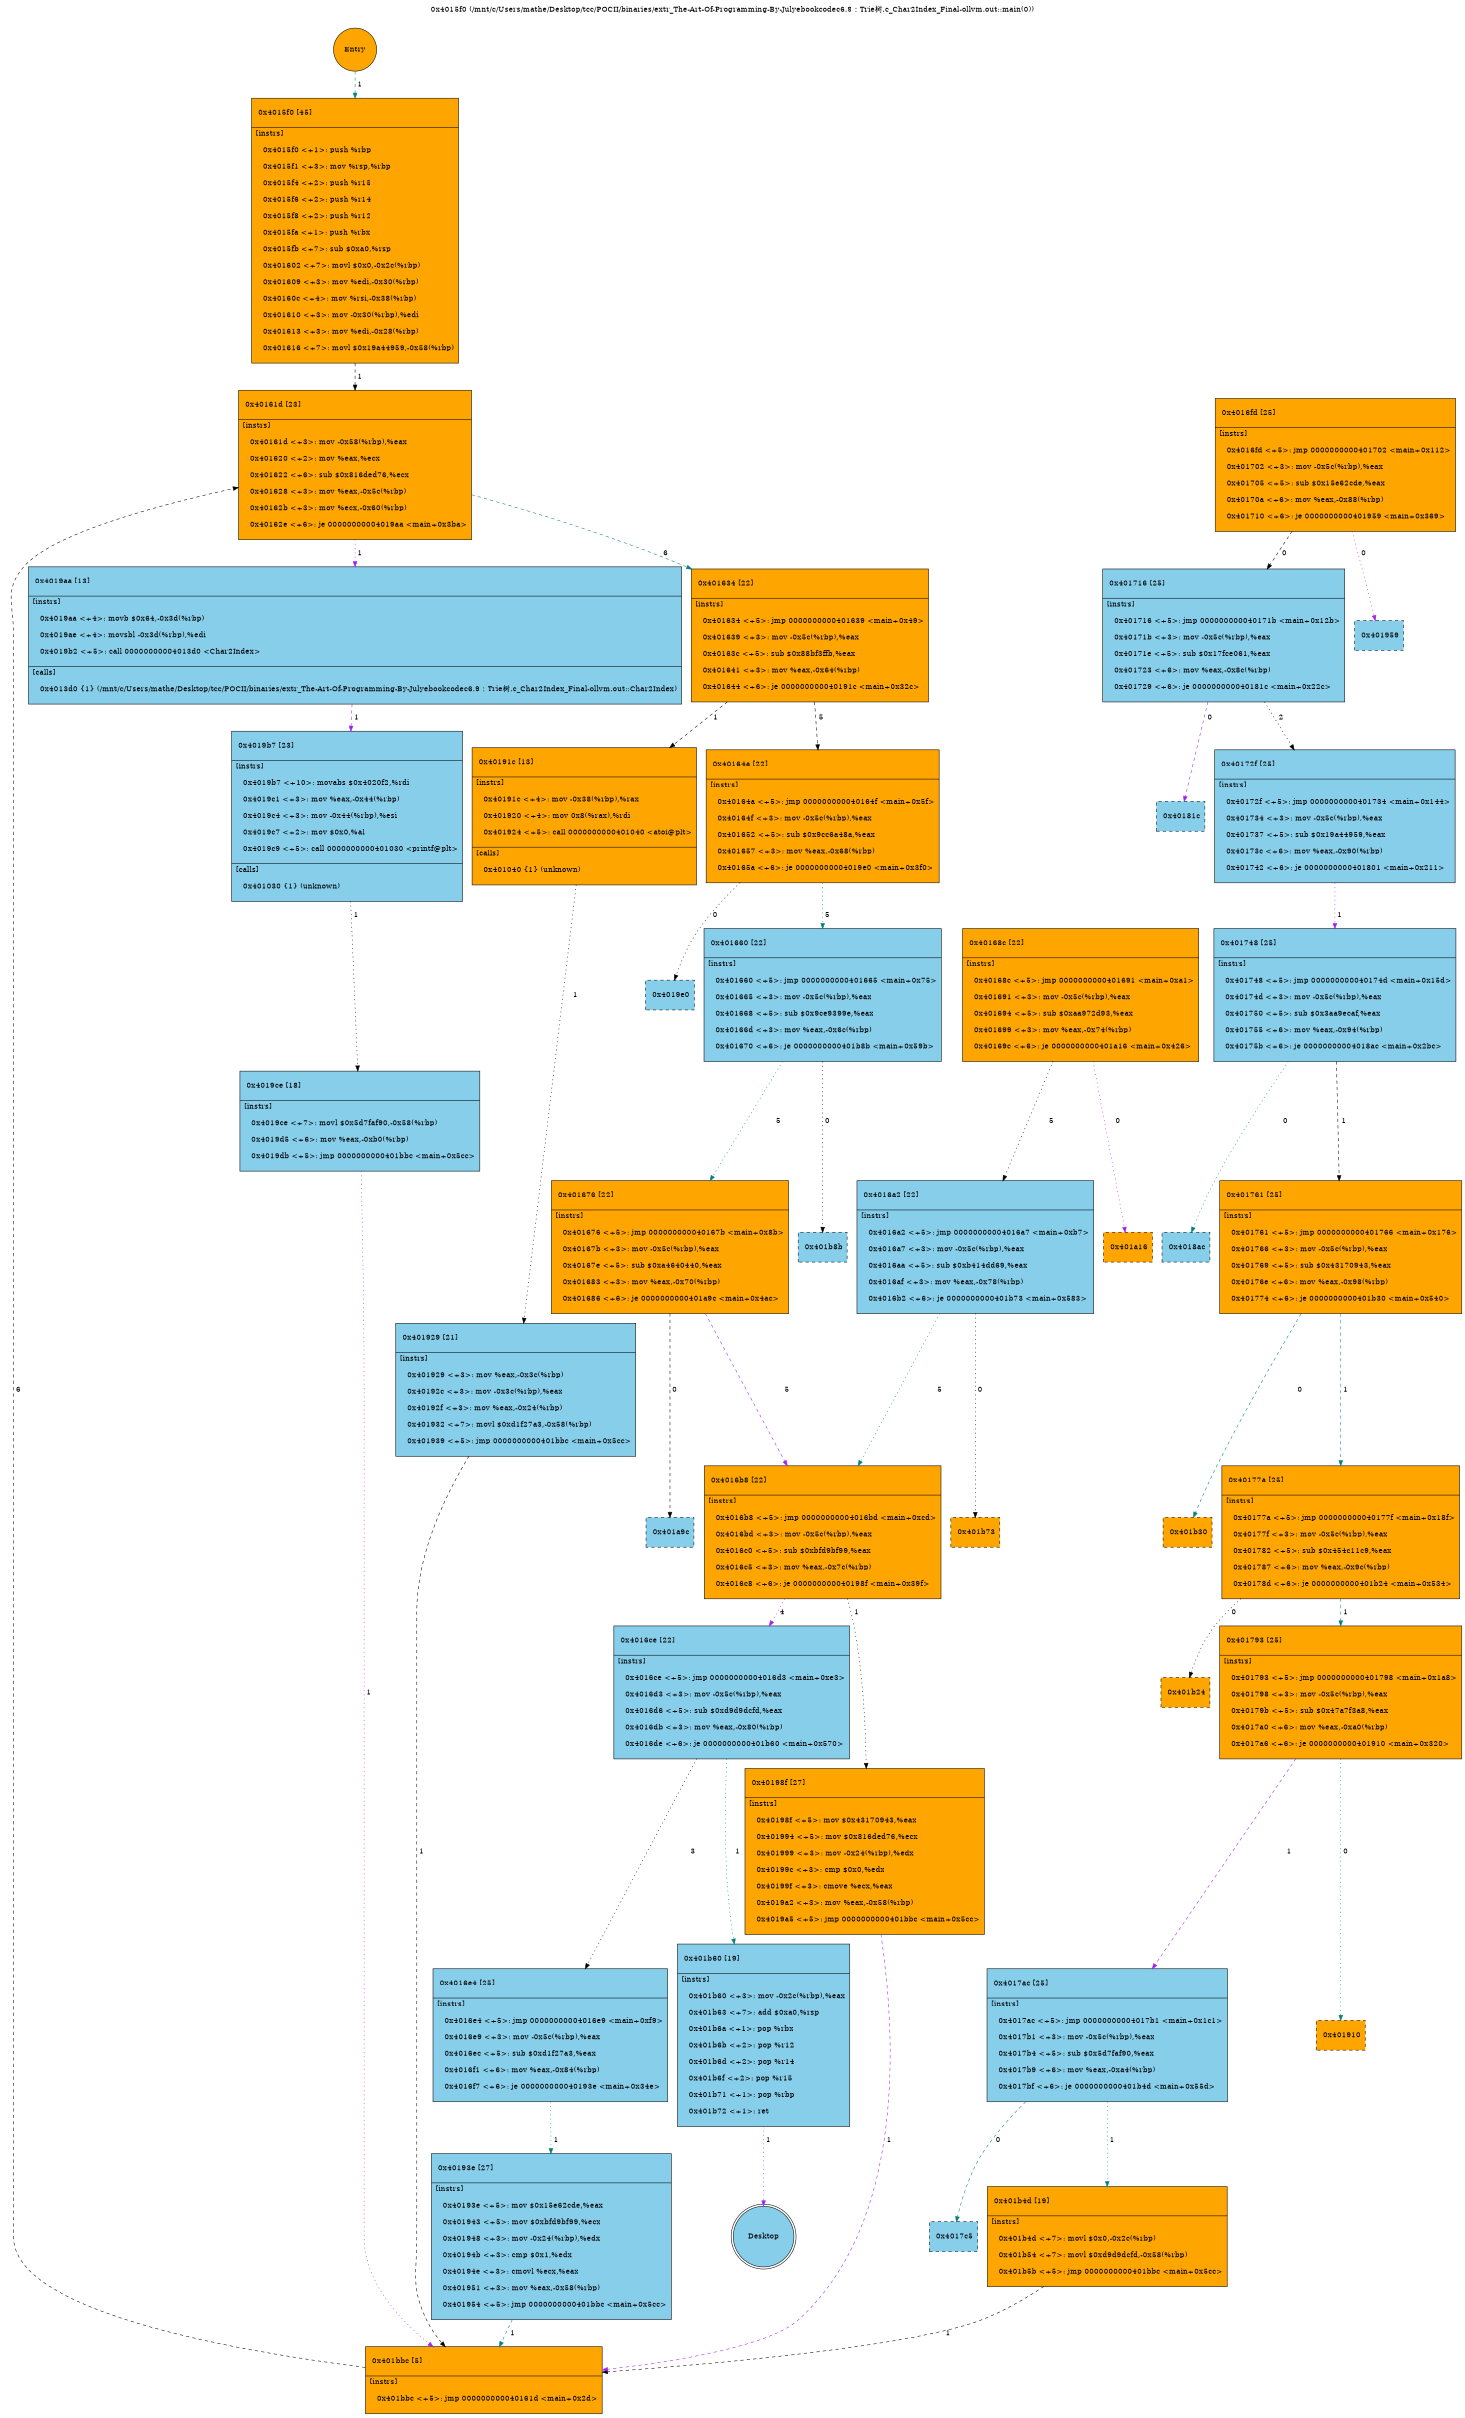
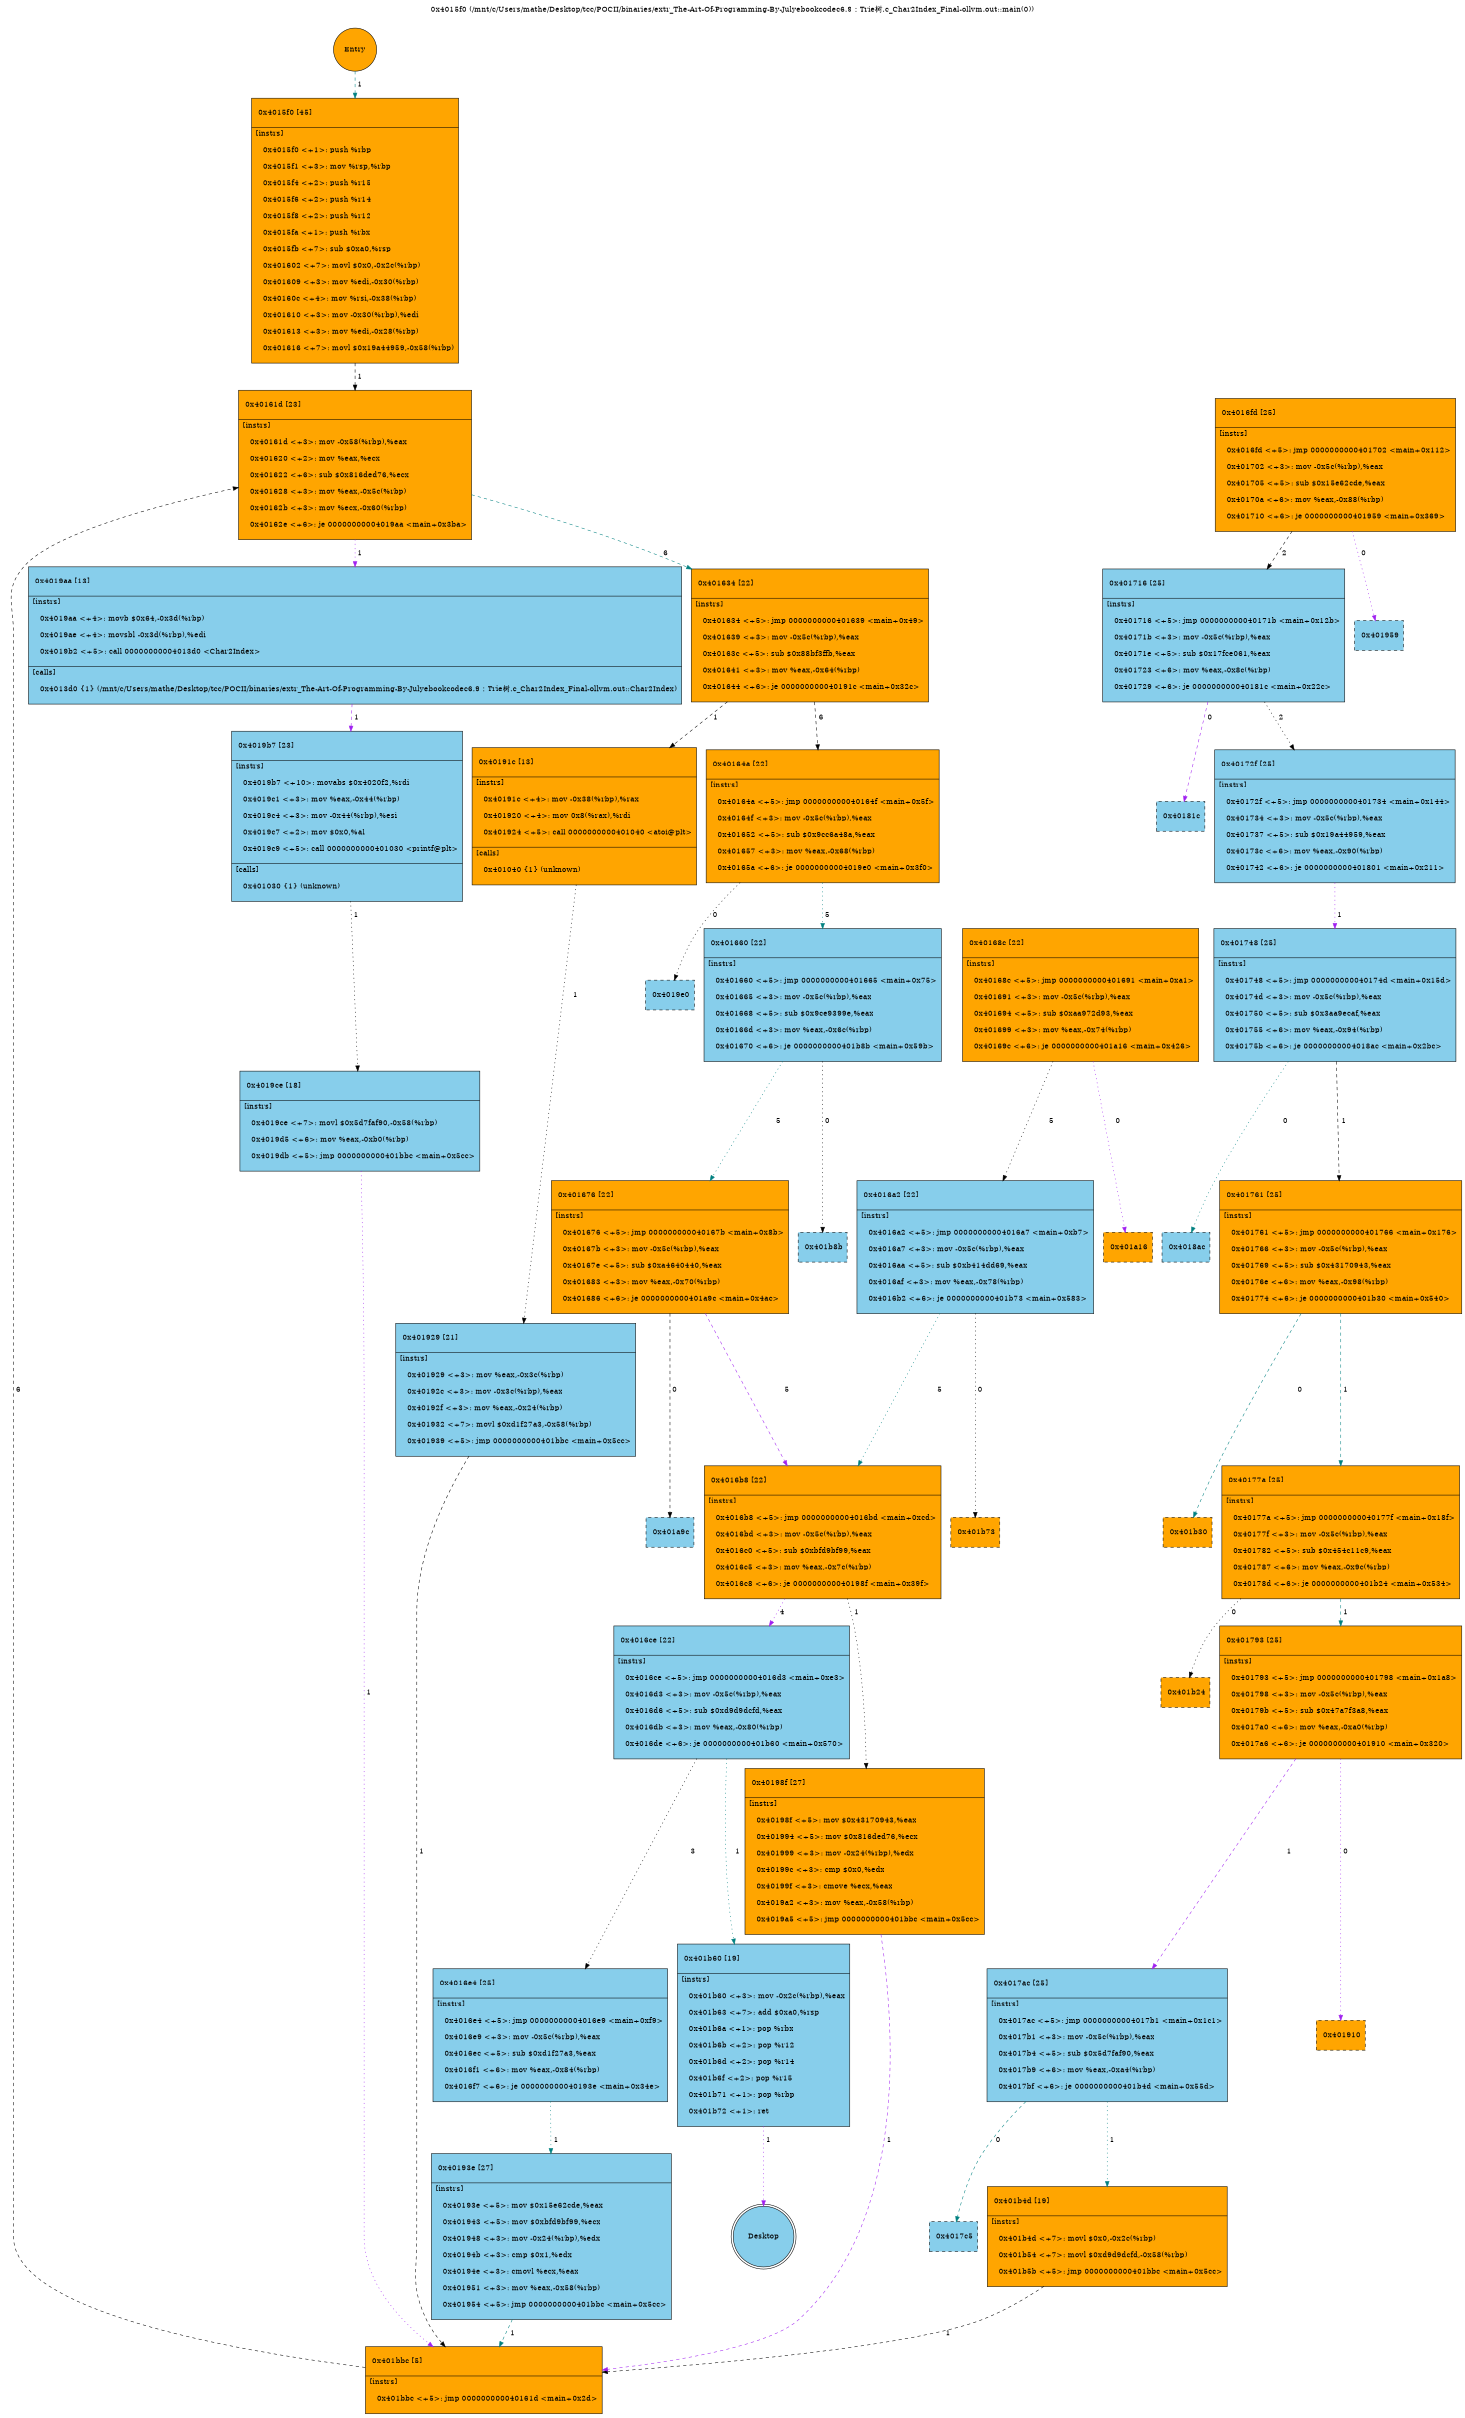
(1283, 553) -> (1283, 553)
(820, 718) -> (820, 718)
(1341, 1887) -> (1341, 1887)
